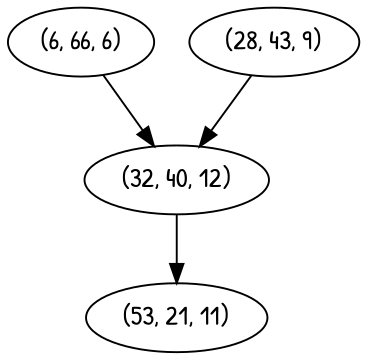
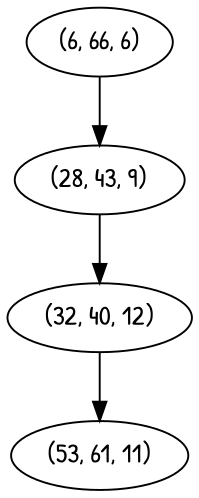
(123, 103) -> (100, 102)
(177, 318) -> (100, 456)
